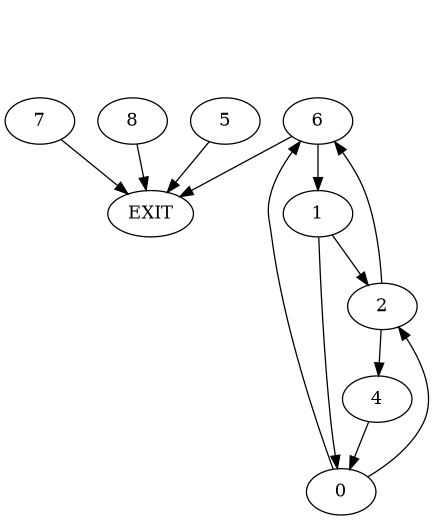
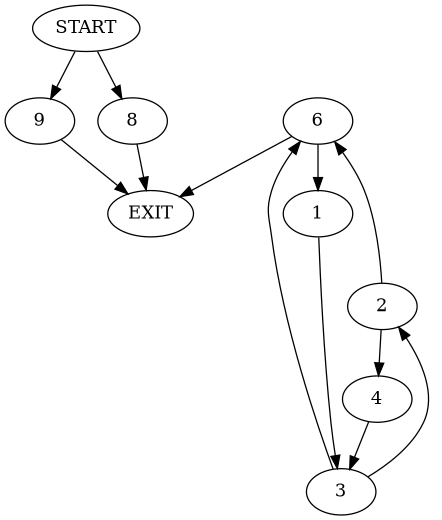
none -> (86, 28)
(40, 121) -> (40, 121)
(225, 121) -> none
(346, 255) -> none
(341, 492) -> (341, 492)
